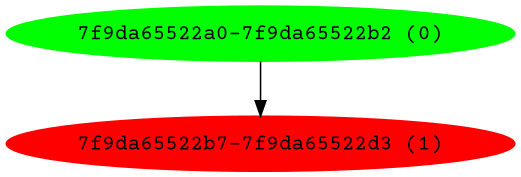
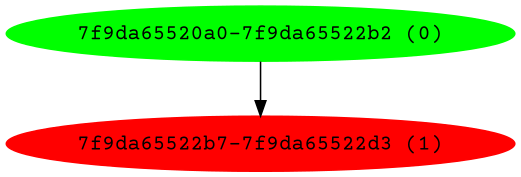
(261, 34) -> (261, 34)
